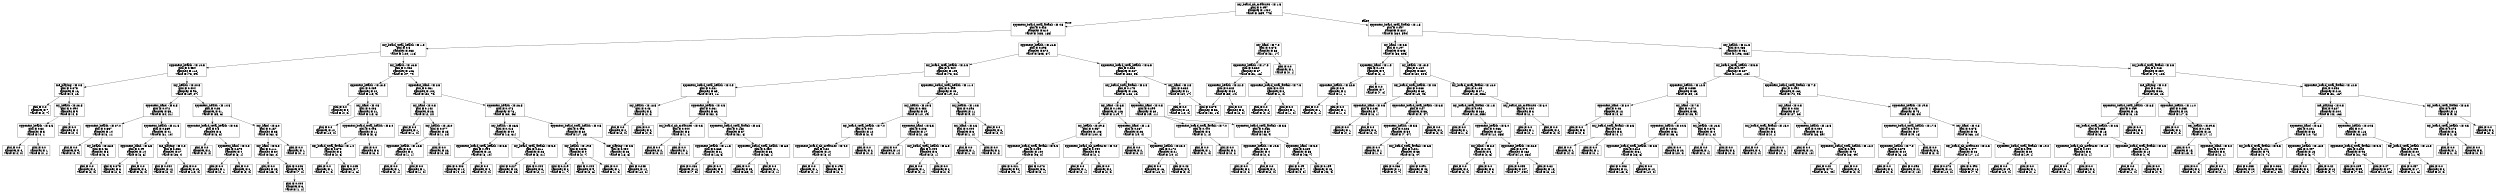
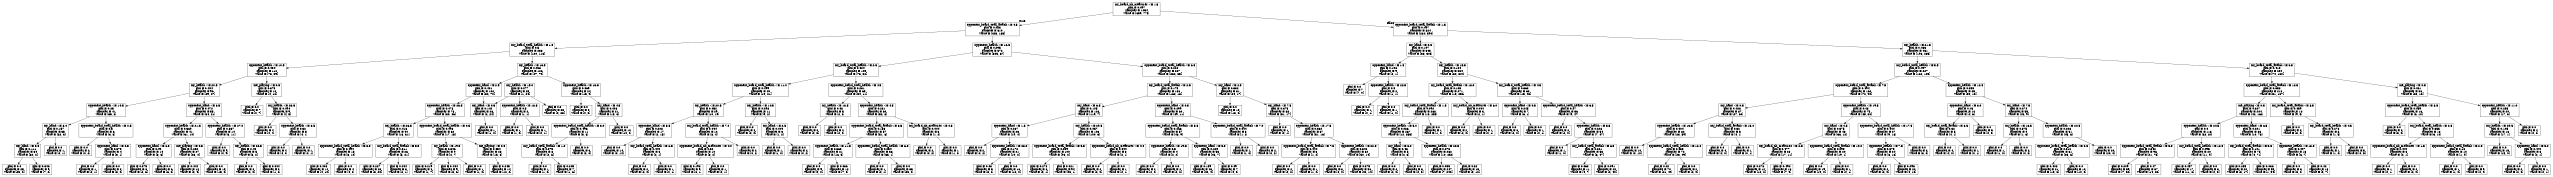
(1194, 100) -> (1254, 100)
(431, 120) -> (503, 100)
(294, 177) -> (260, 160)
